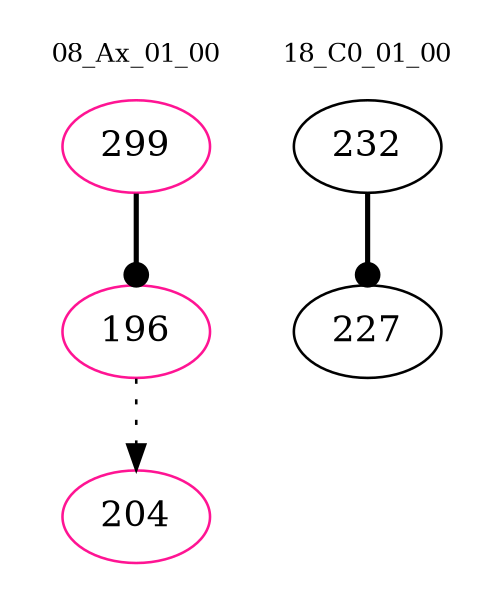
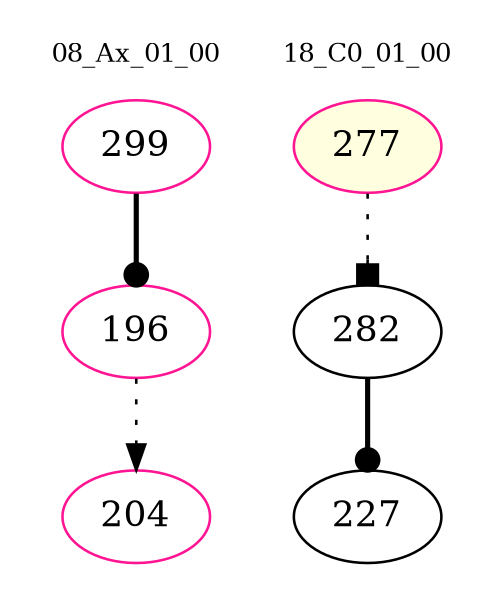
none -> (368, 147)
(368, 147) -> (368, 332)
